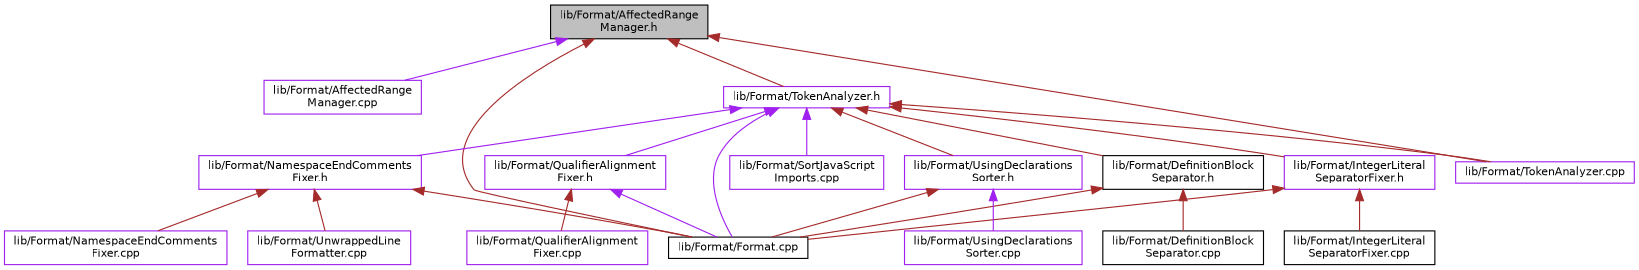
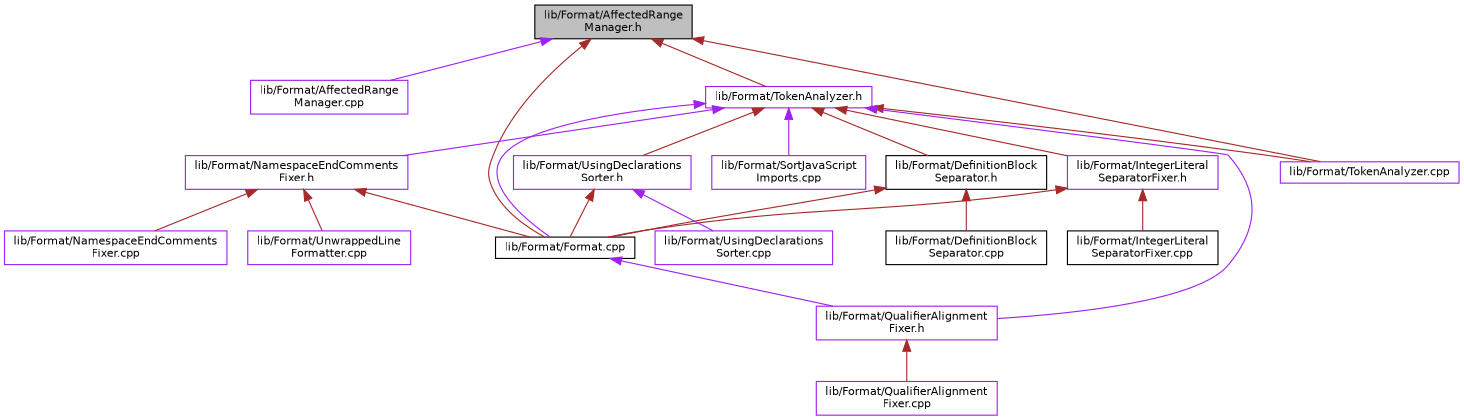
(669, 216) -> (727, 283)
